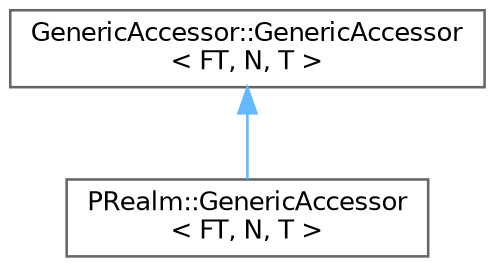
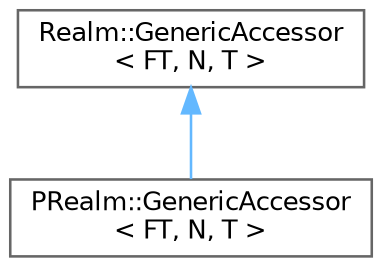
(247, 49) -> (191, 49)
